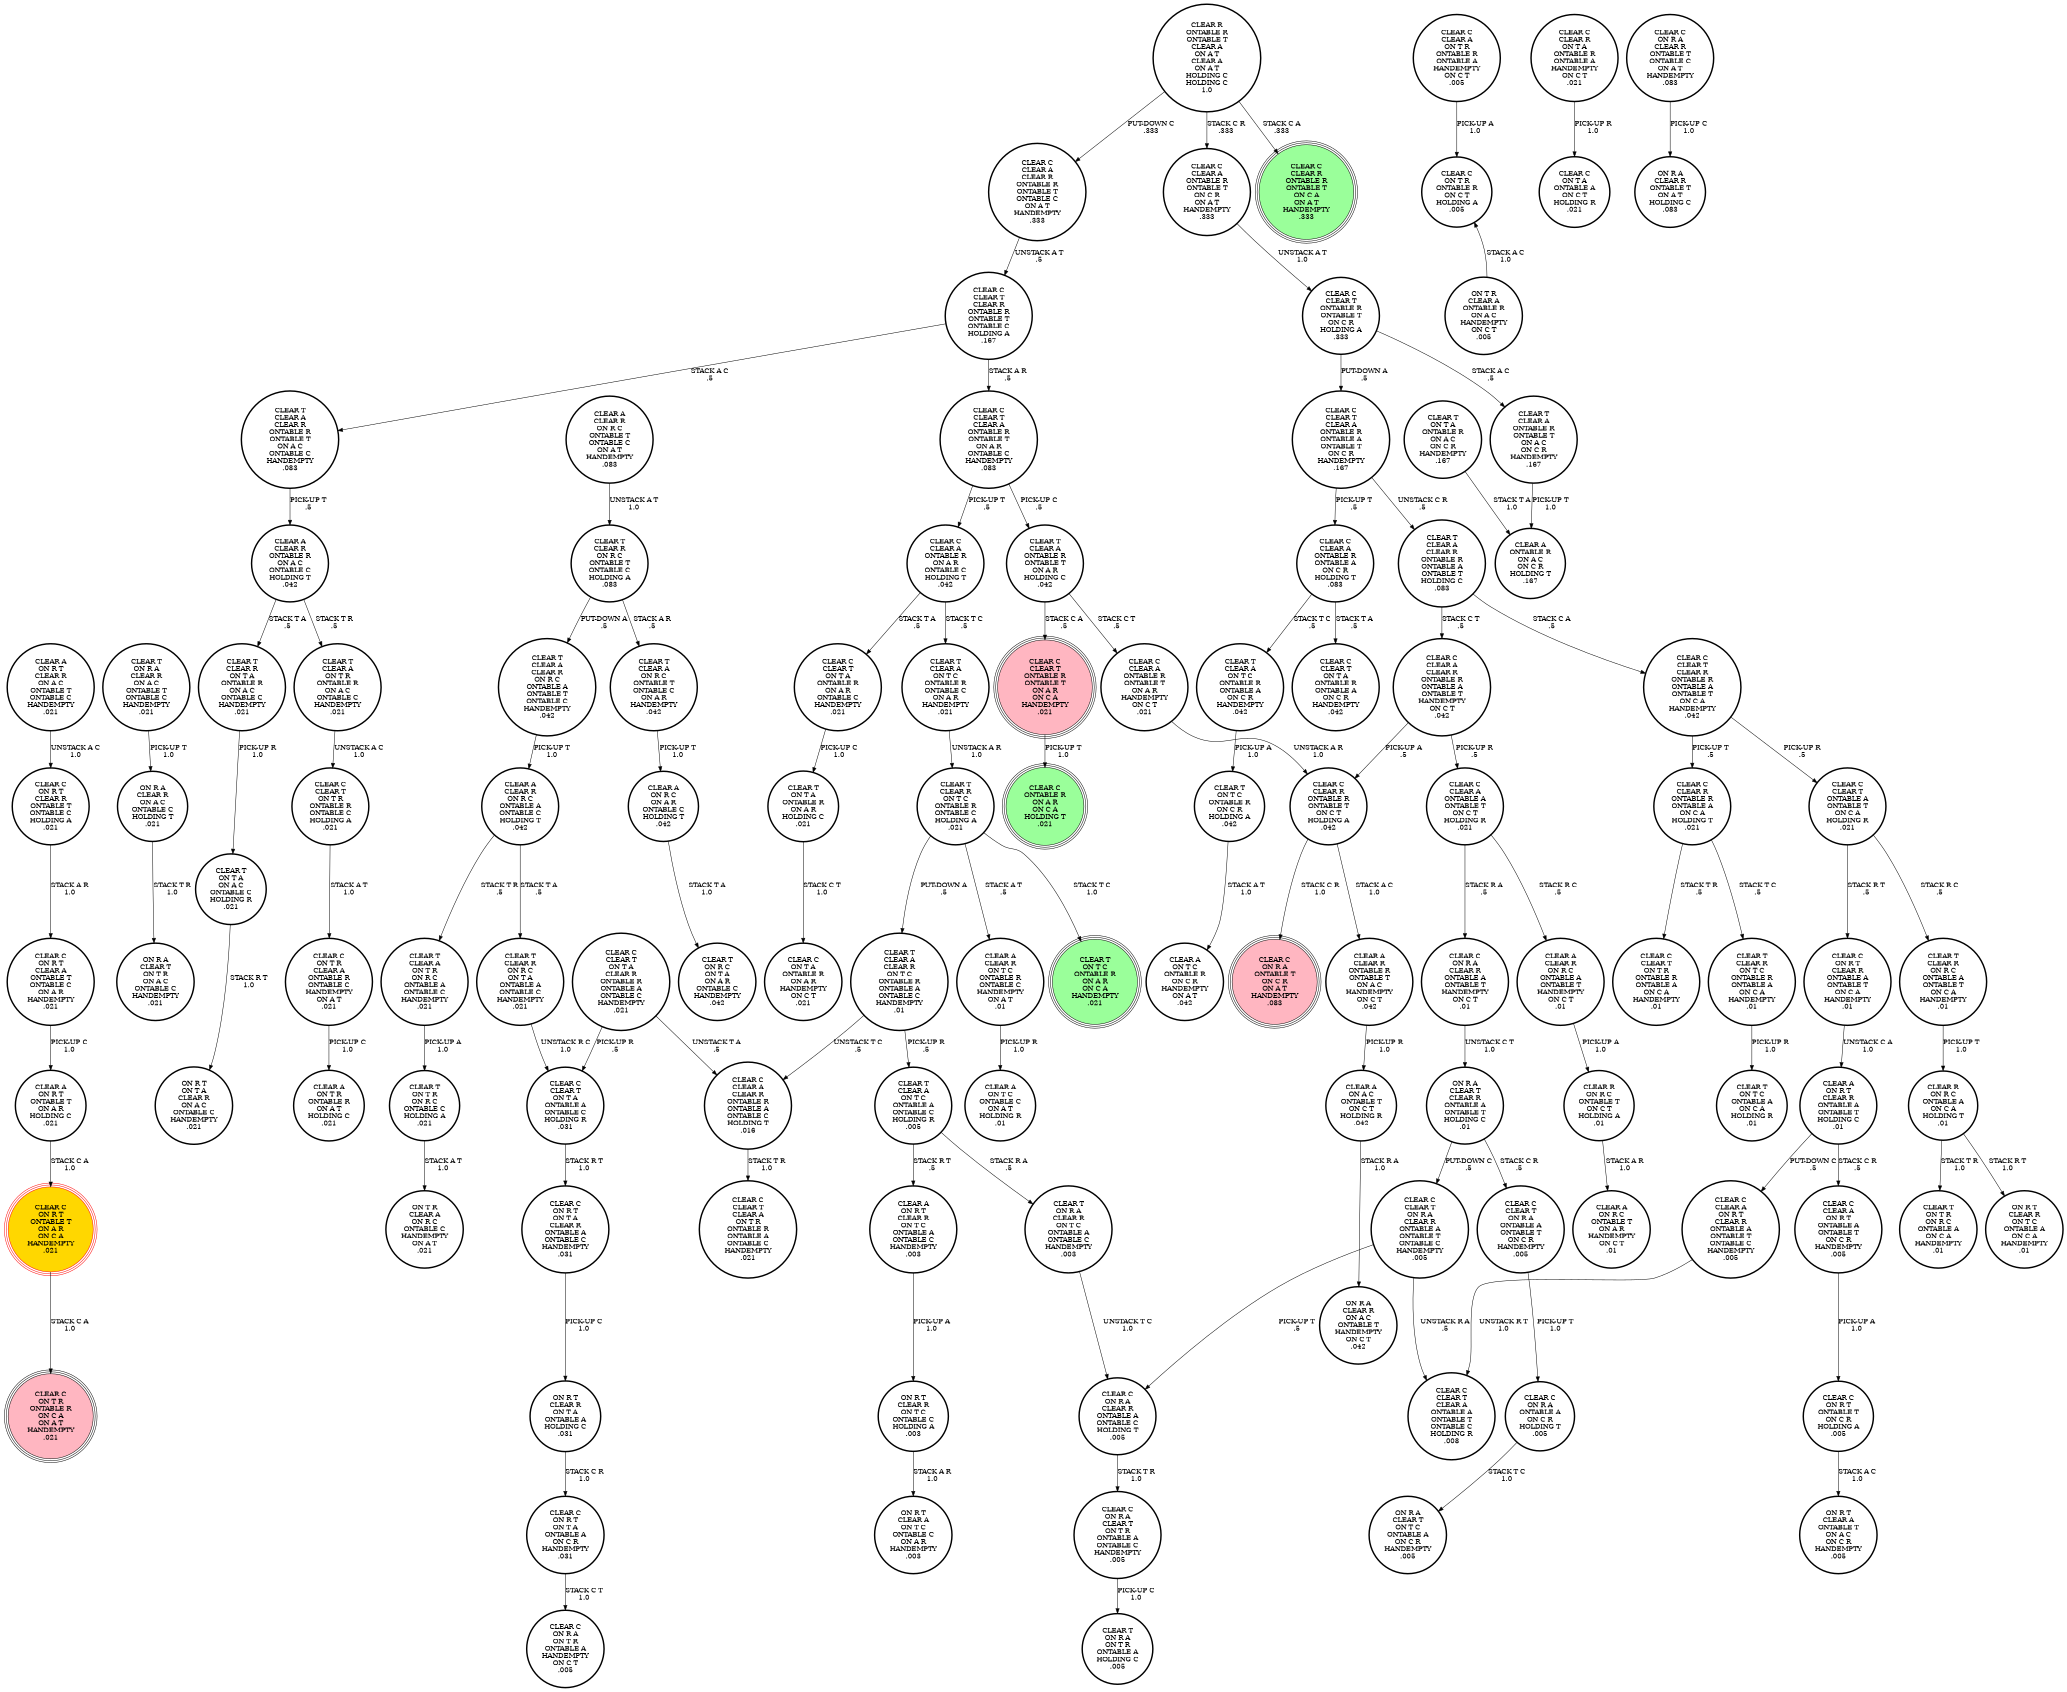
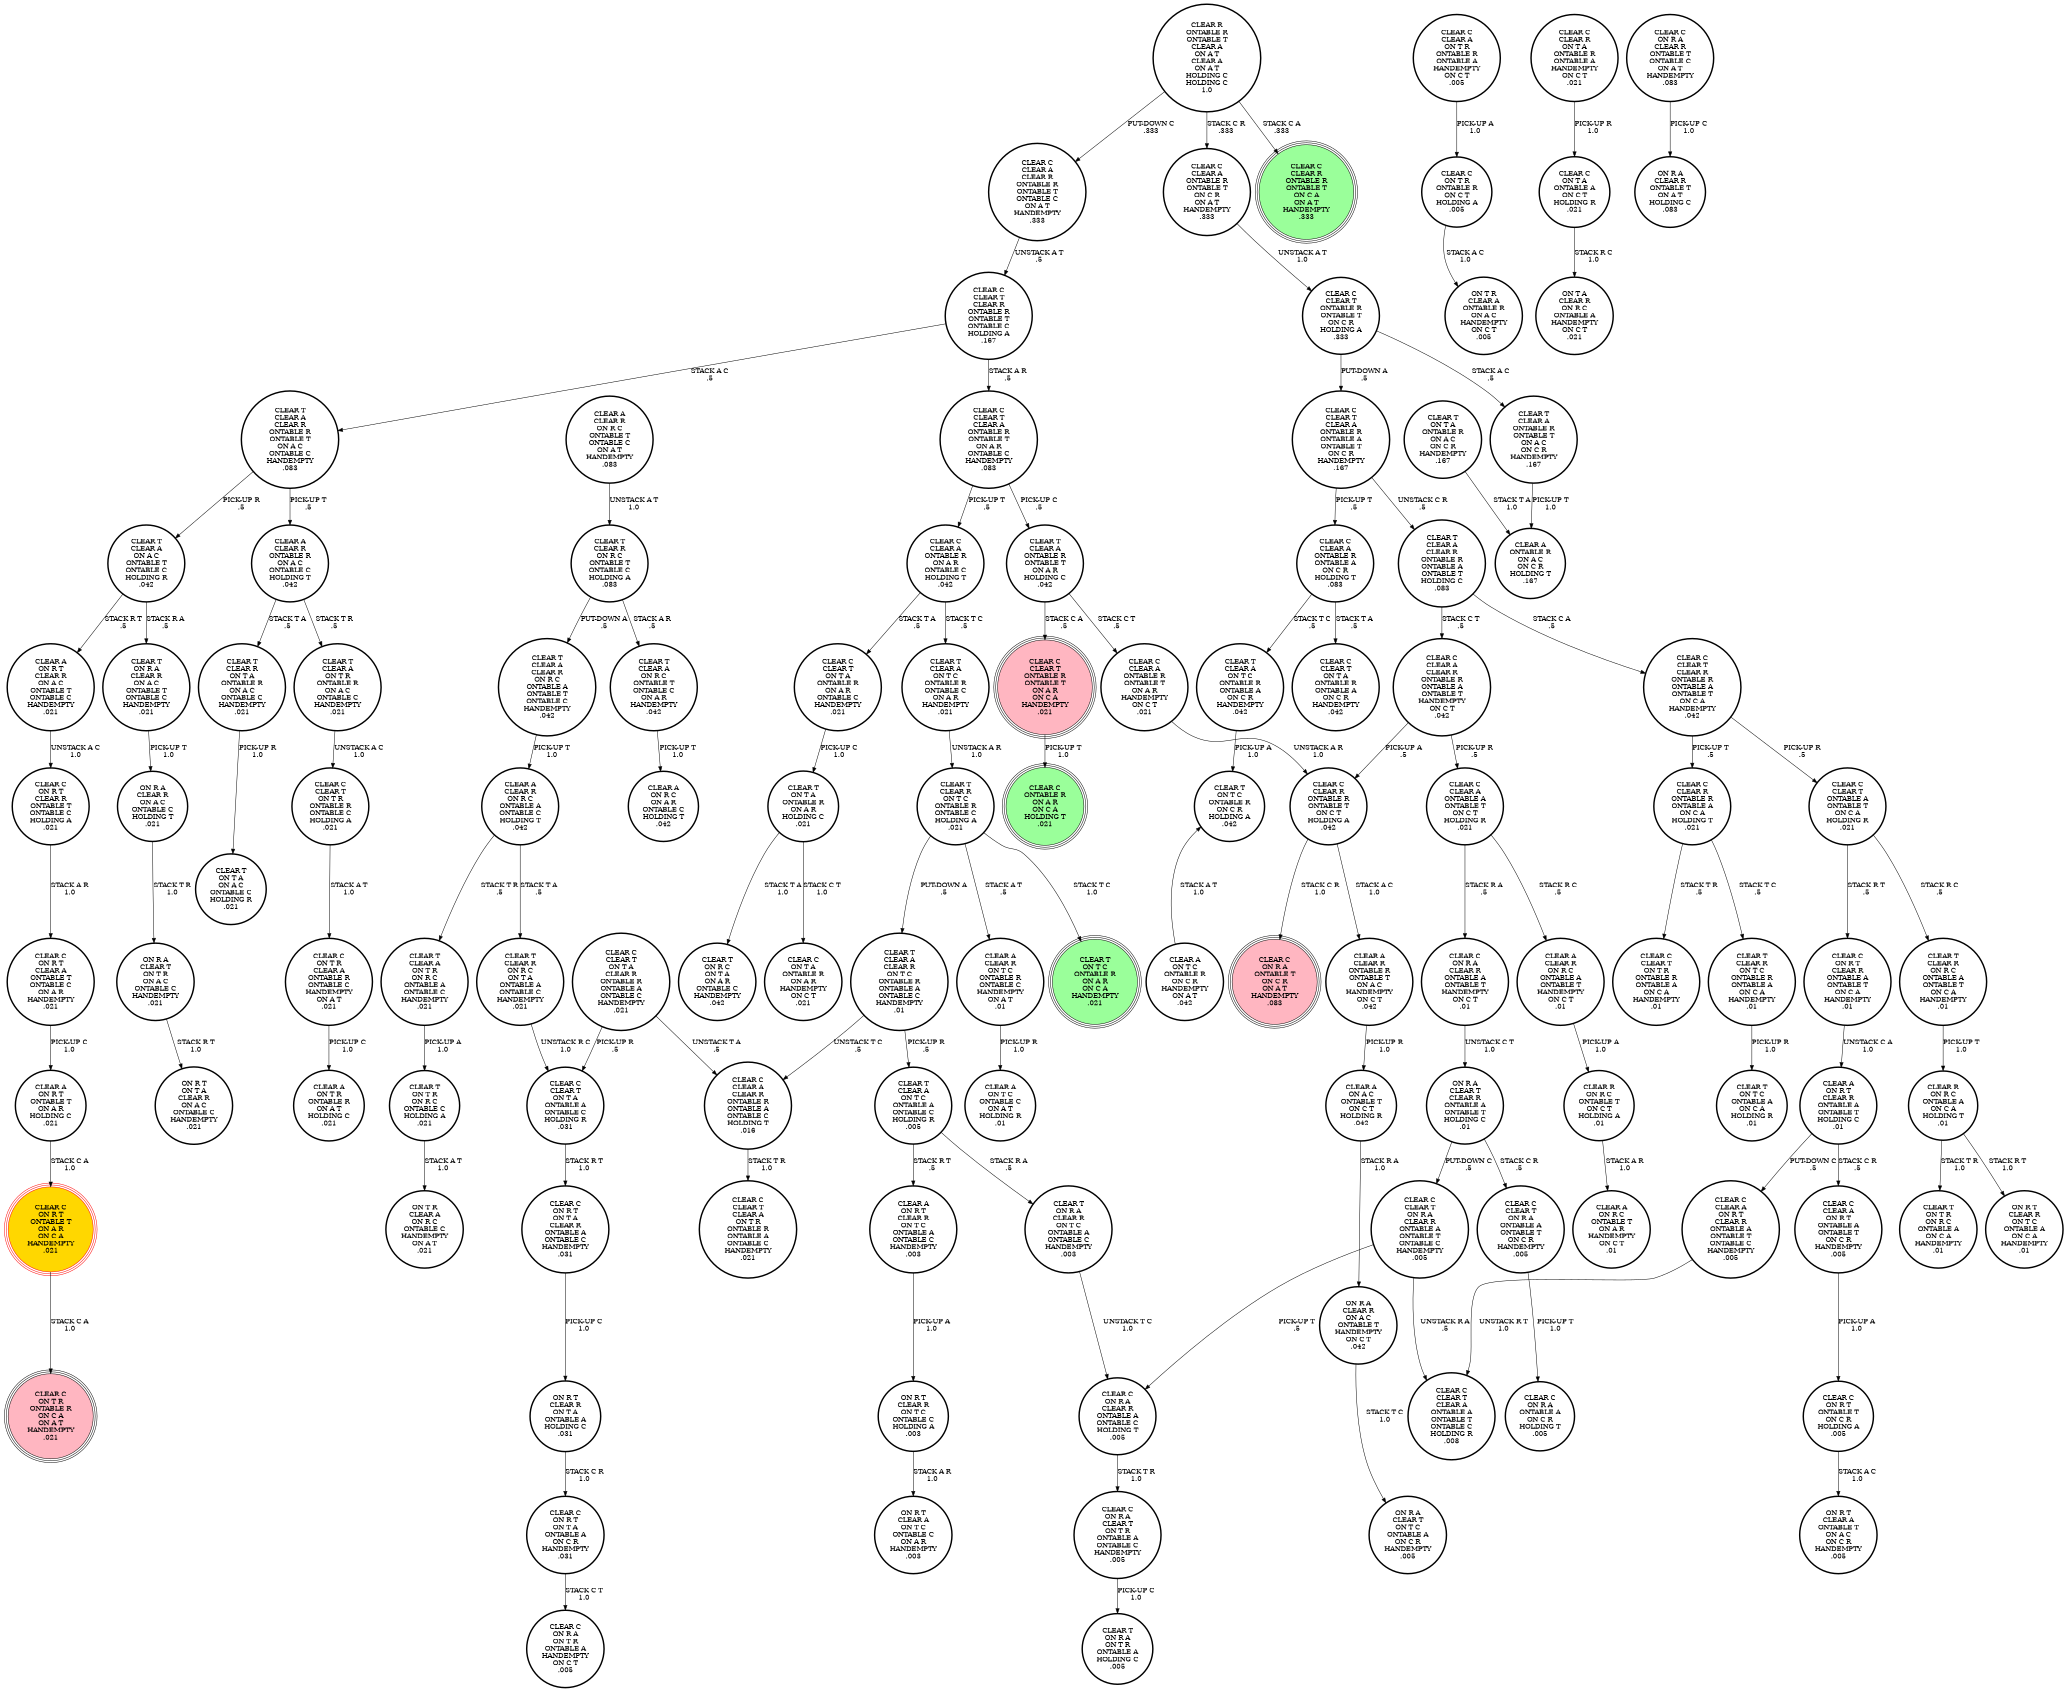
(1485, 251) -> (1444, 255)
none -> (1575, 316)
none -> (146, 563)
(679, 893) -> (749, 884)
(1224, 895) -> (1172, 884)
(225, 996) -> (173, 1042)
(1481, 1477) -> (1360, 1433)
